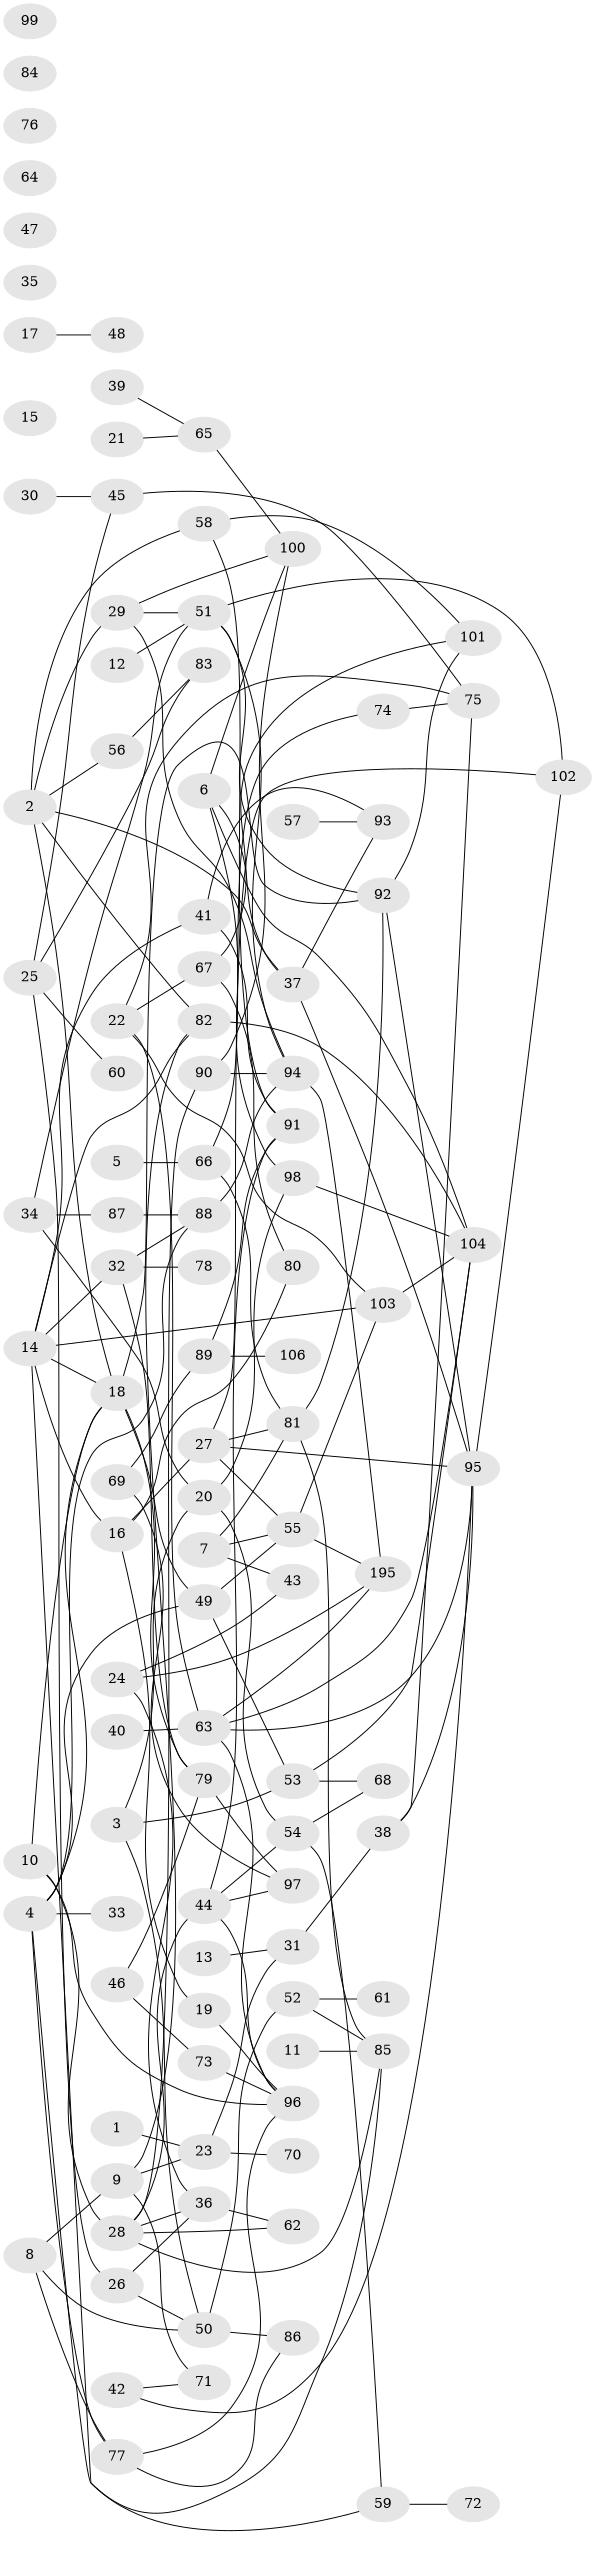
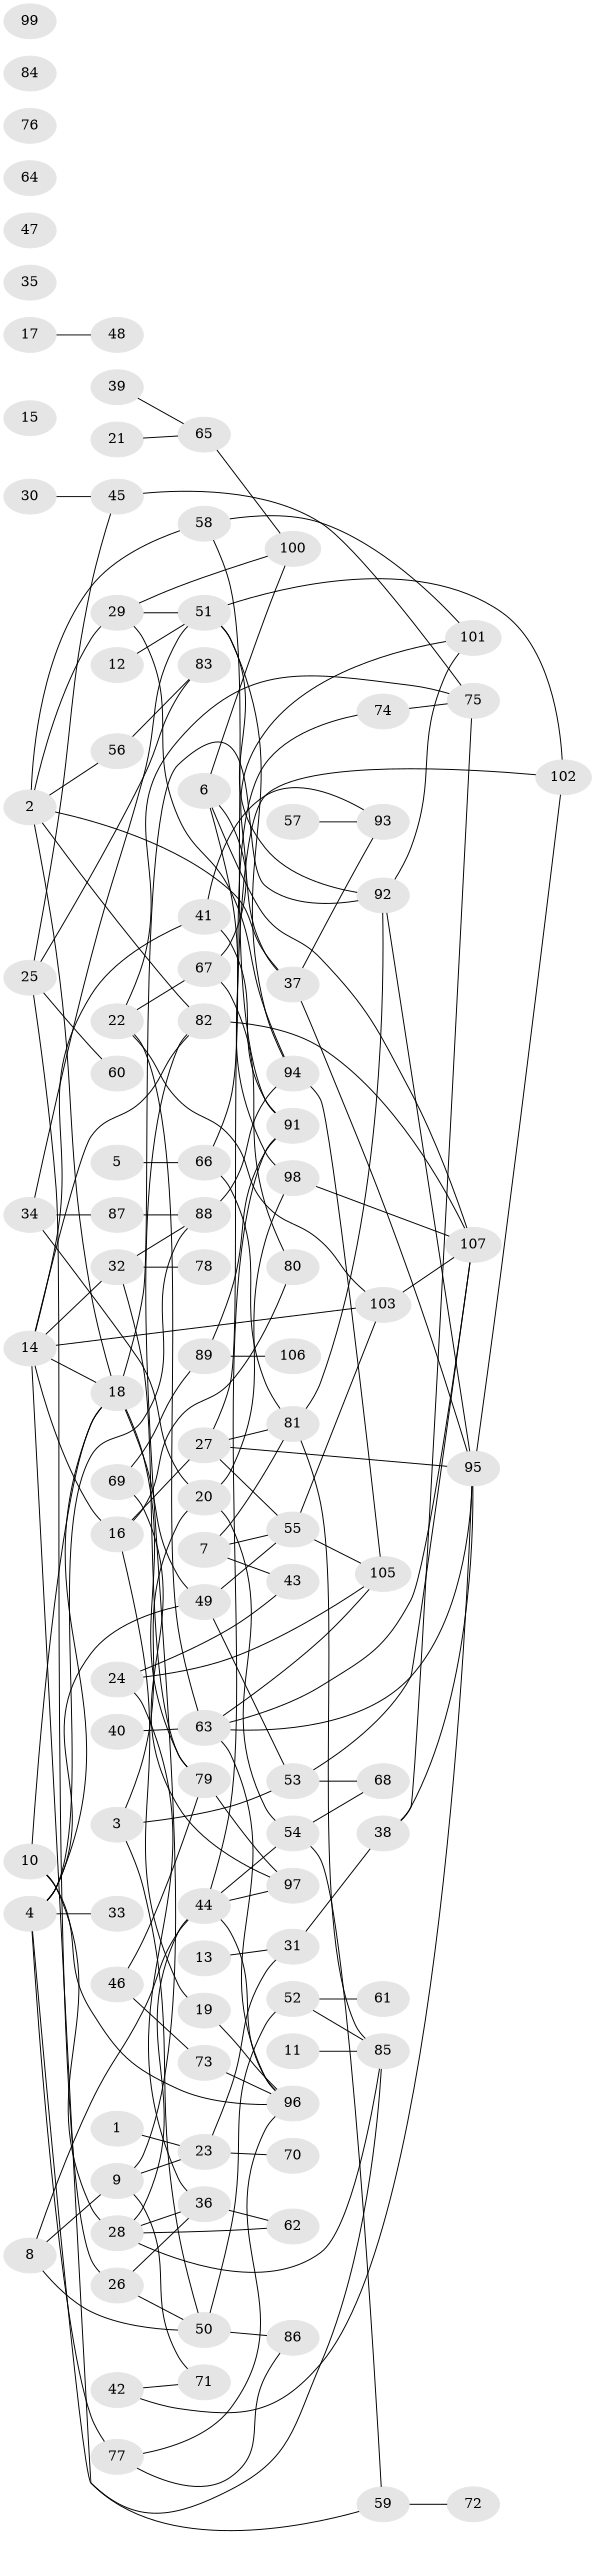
(204, 1074) -> none
(473, 1245) -> (473, 1245)
(383, 1574) -> (383, 1574)
(66, 2359) -> (105, 2075)
